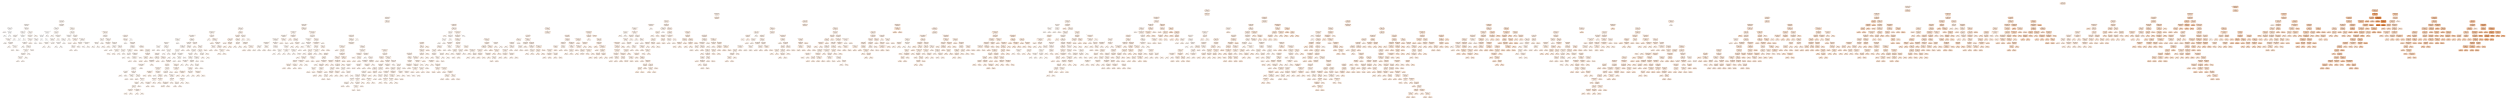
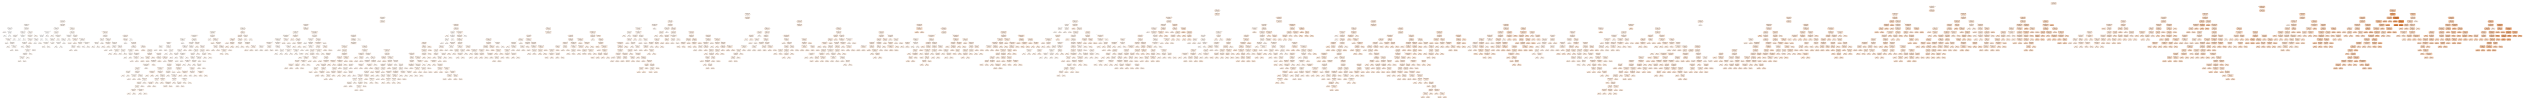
(2015, 36) -> none
none -> (2388, 36)
none -> (2380, 47)
none -> (863, 50)
none -> (1362, 76)
